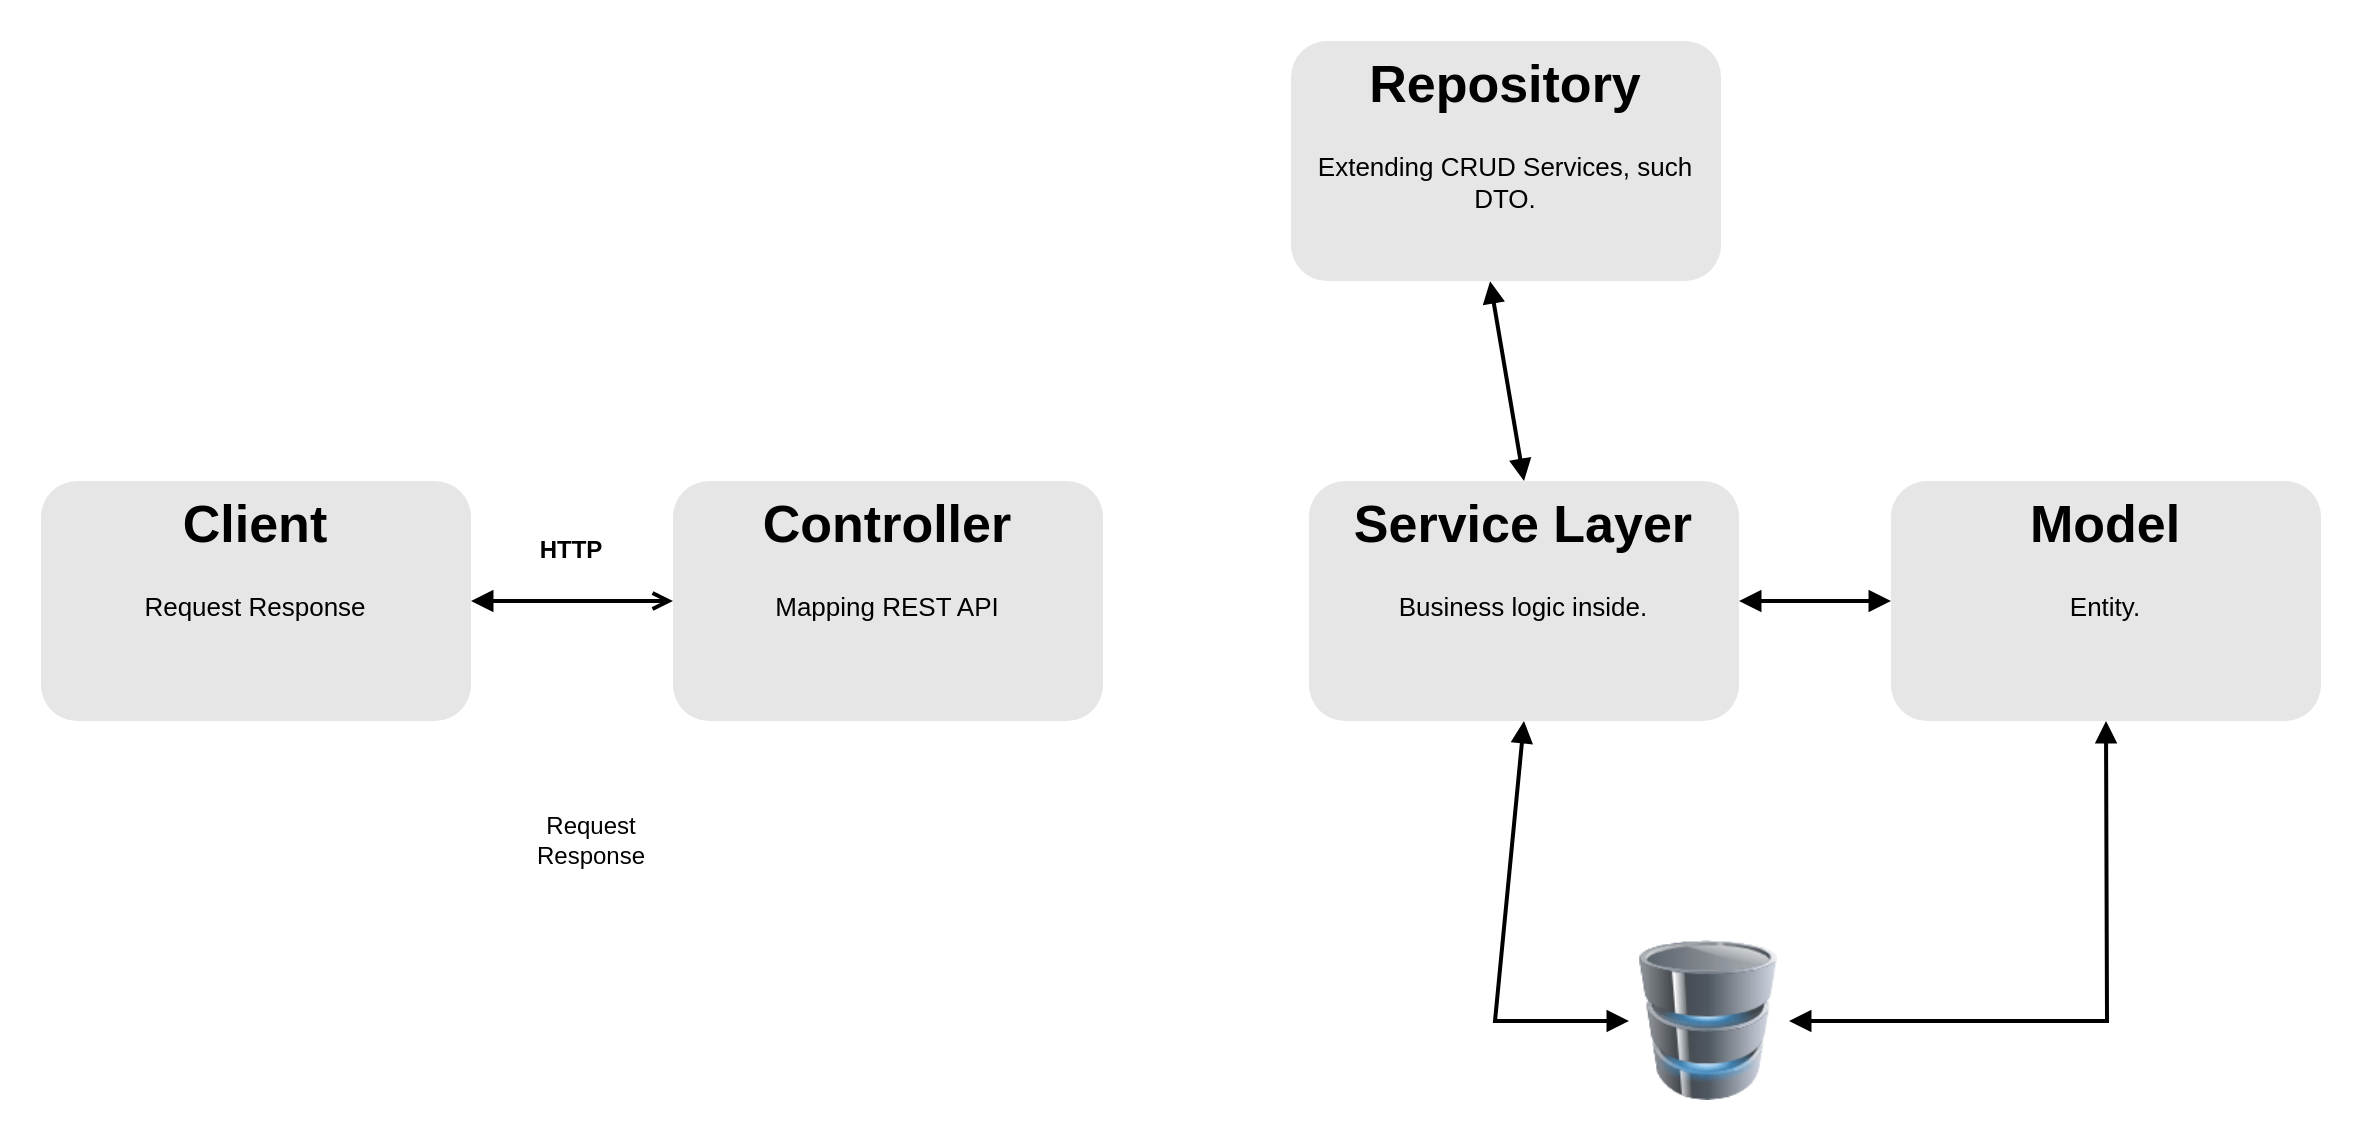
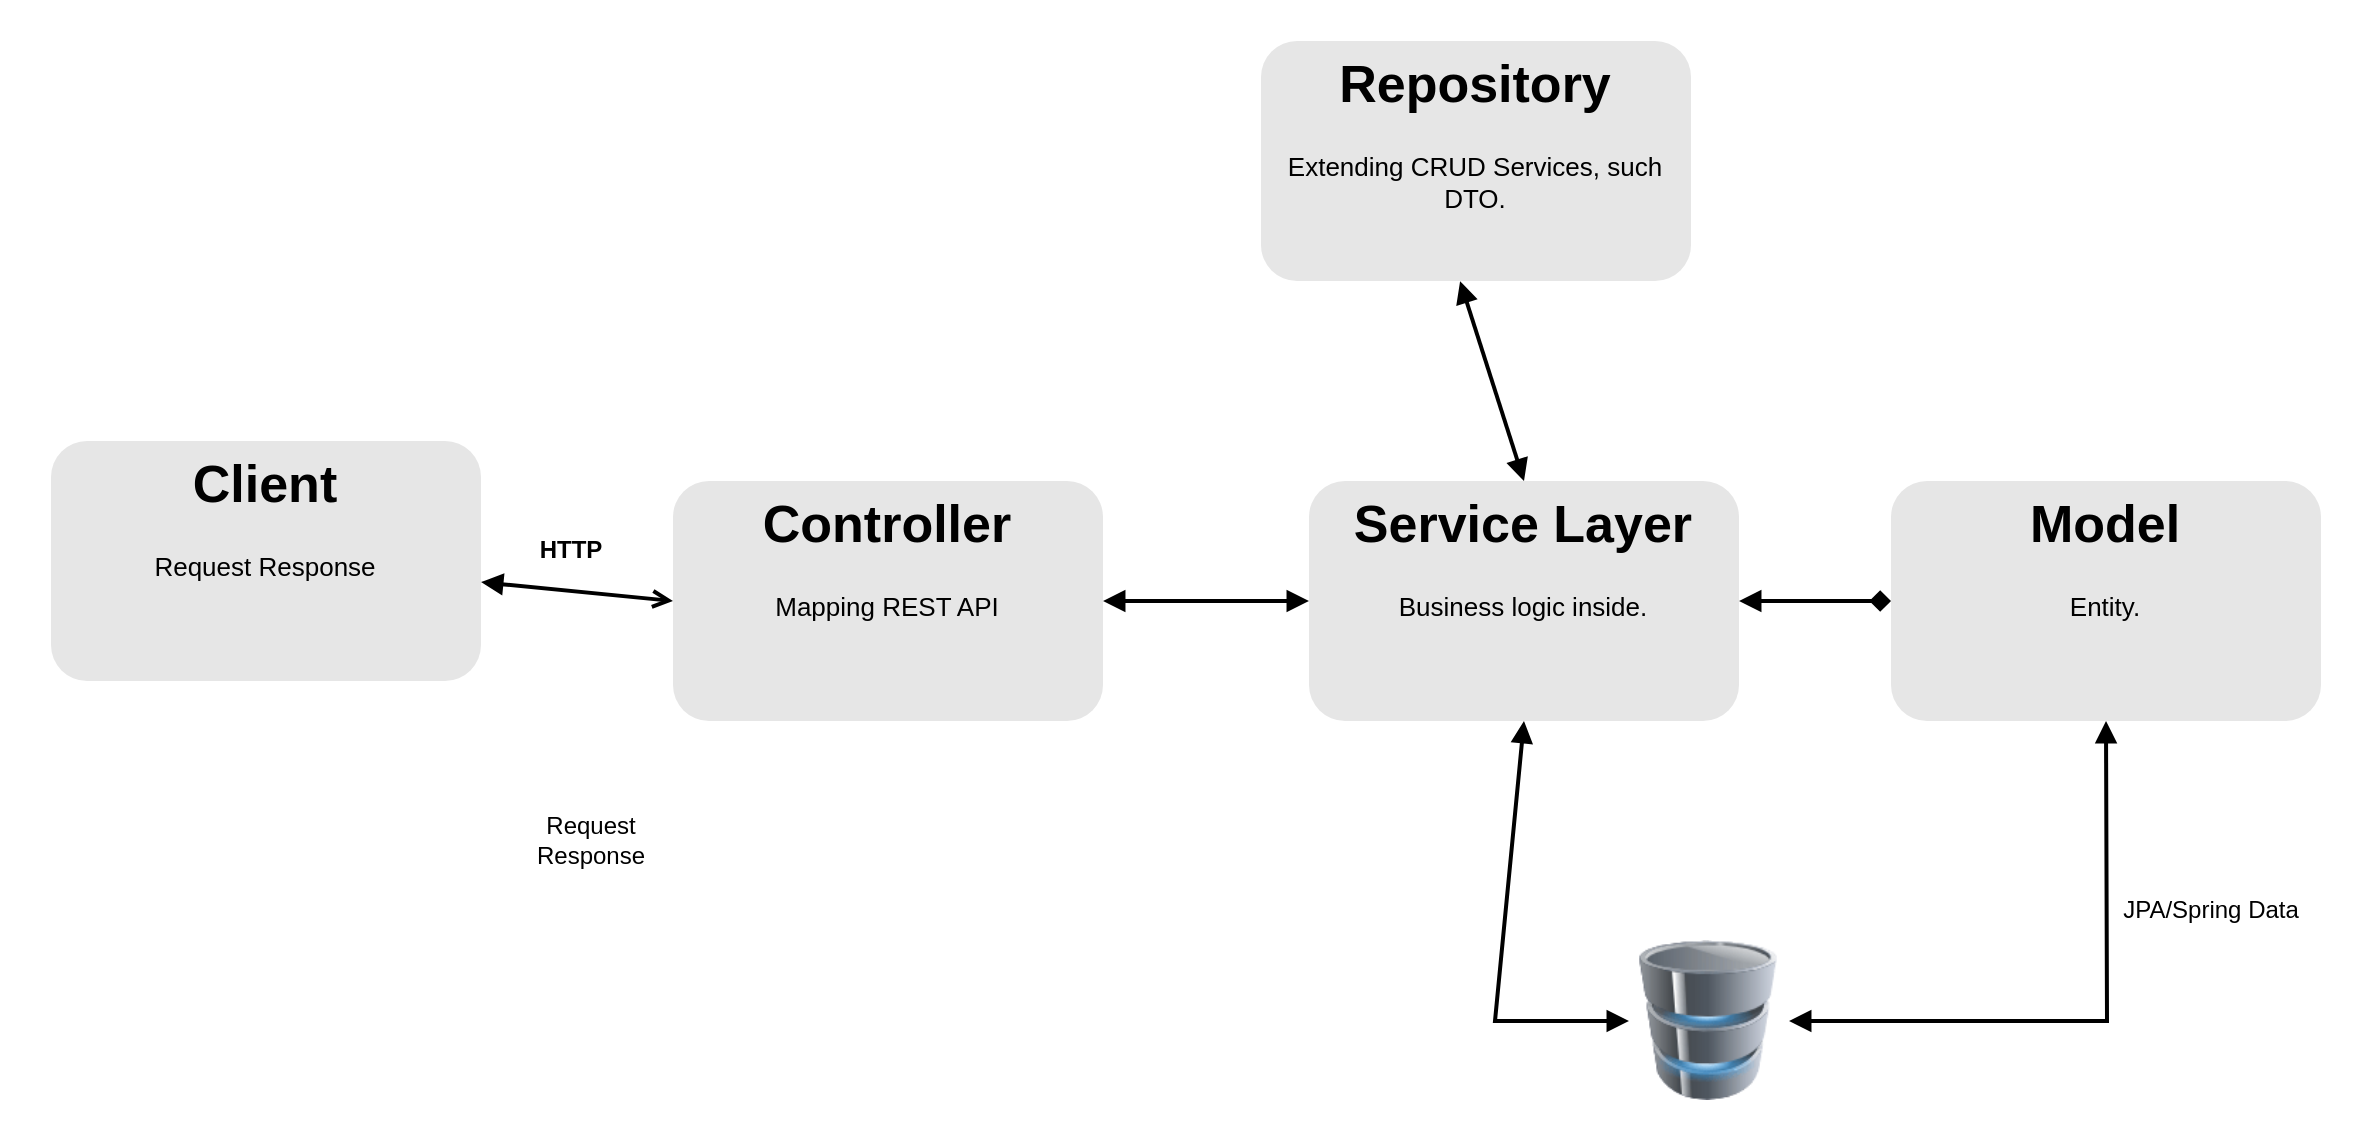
(1506, 161) -> (1476, 161)
(256, 601) -> (266, 561)
none -> (1205, 601)
(1869, 601) -> (1869, 601)
none -> (2211, 911)
